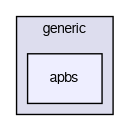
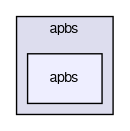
(65, 30) -> (65, 30)
